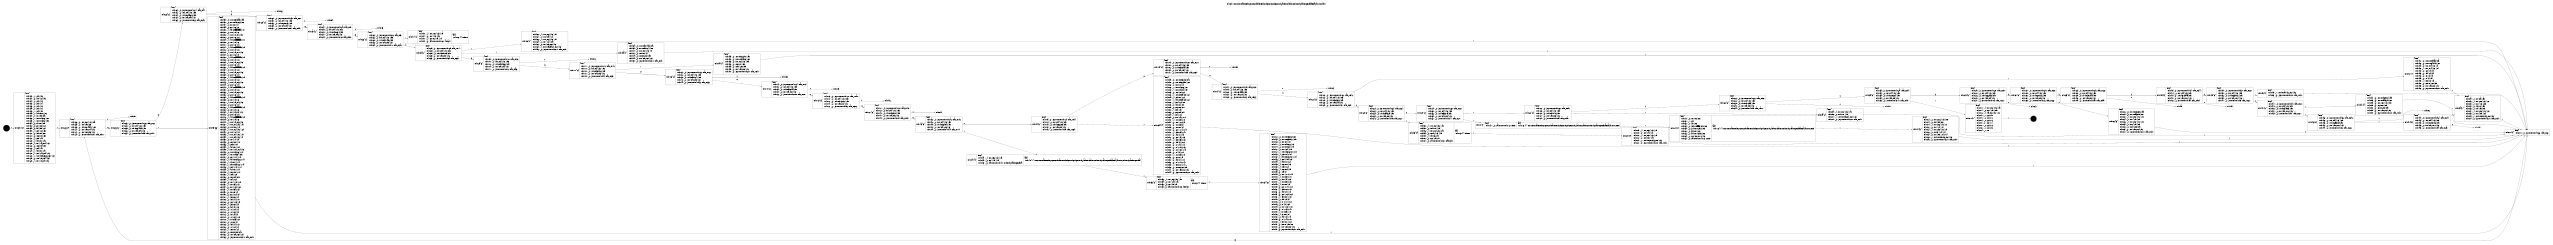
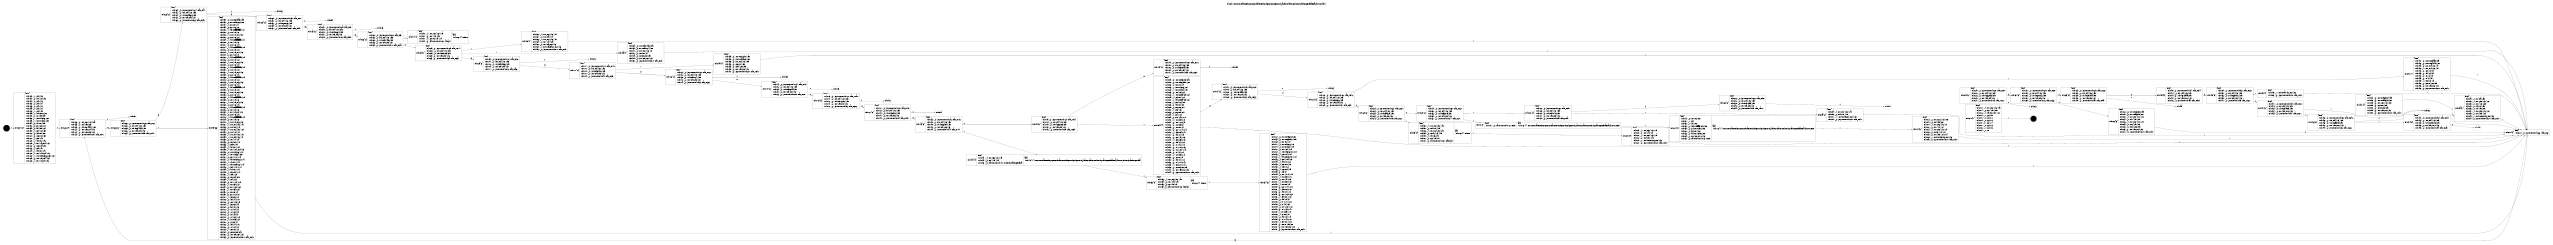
(1211, 78) -> (1211, 106)
(2454, 93) -> (2498, 89)
(1888, 95) -> none
(2255, 96) -> (2256, 94)
(2230, 107) -> none
(2329, 107) -> (2363, 117)
